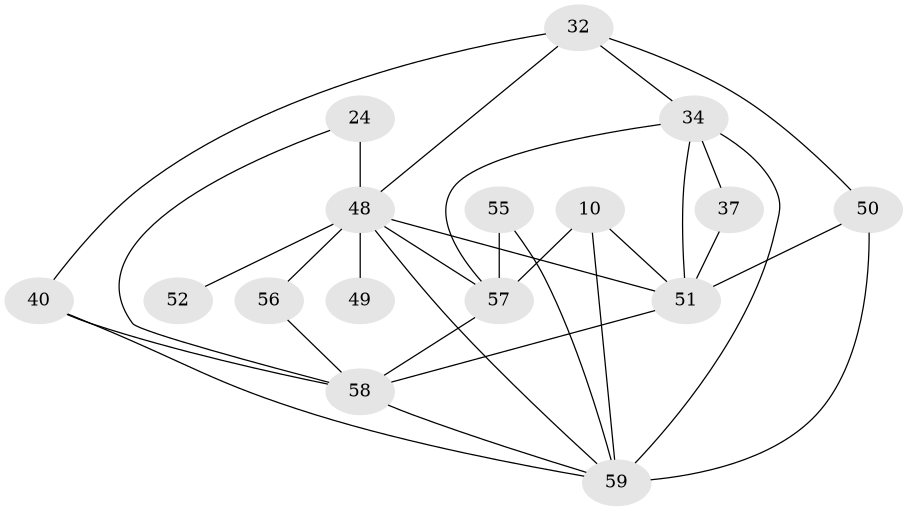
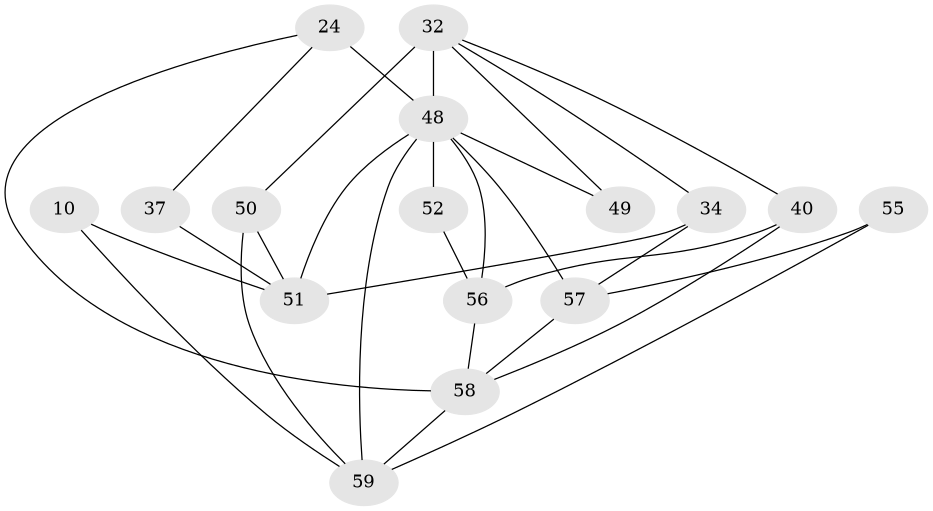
none -> (527, 119)
(712, 164) -> (243, 119)
(548, 253) -> none
none -> (455, 255)
(750, 302) -> none
(523, 346) -> none
(319, 416) -> (662, 254)
